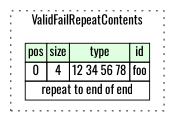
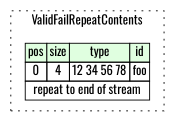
(87, 90) -> (87, 90)
